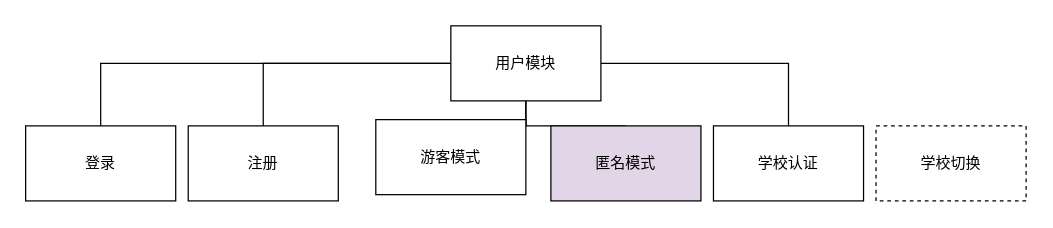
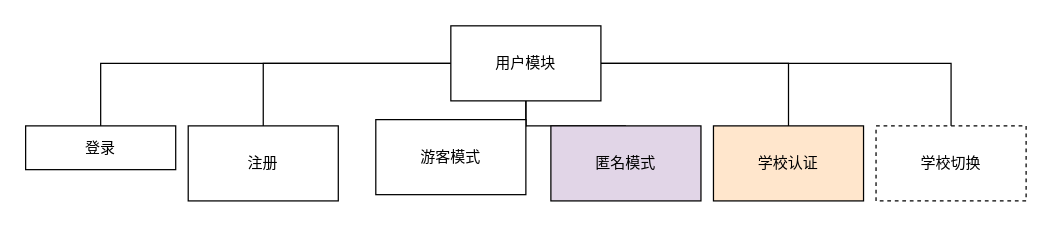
none -> (902, 63)
(101, 163) -> (101, 148)
(788, 163) -> (788, 163)
